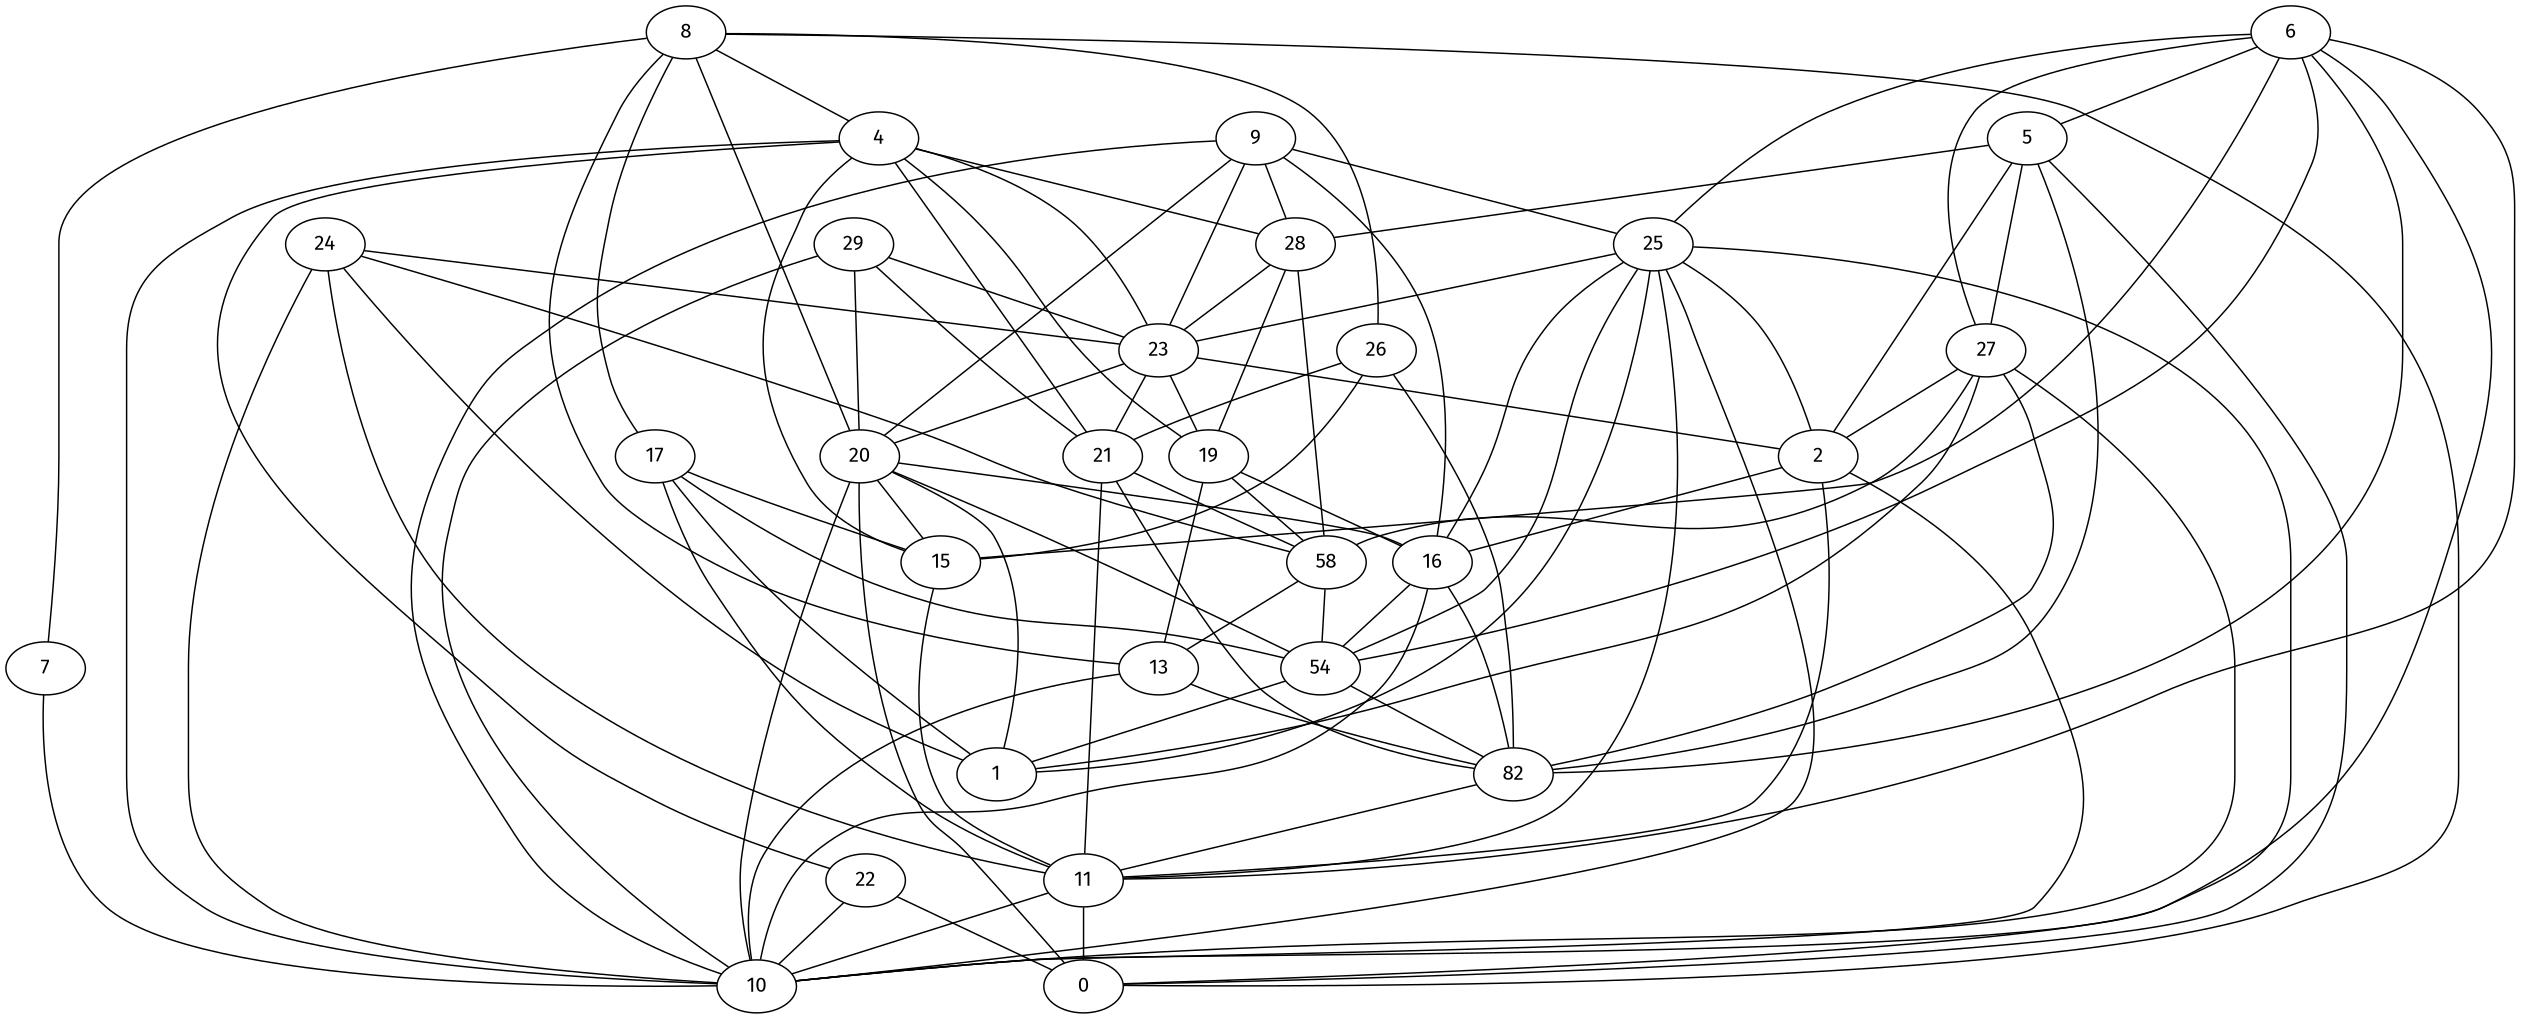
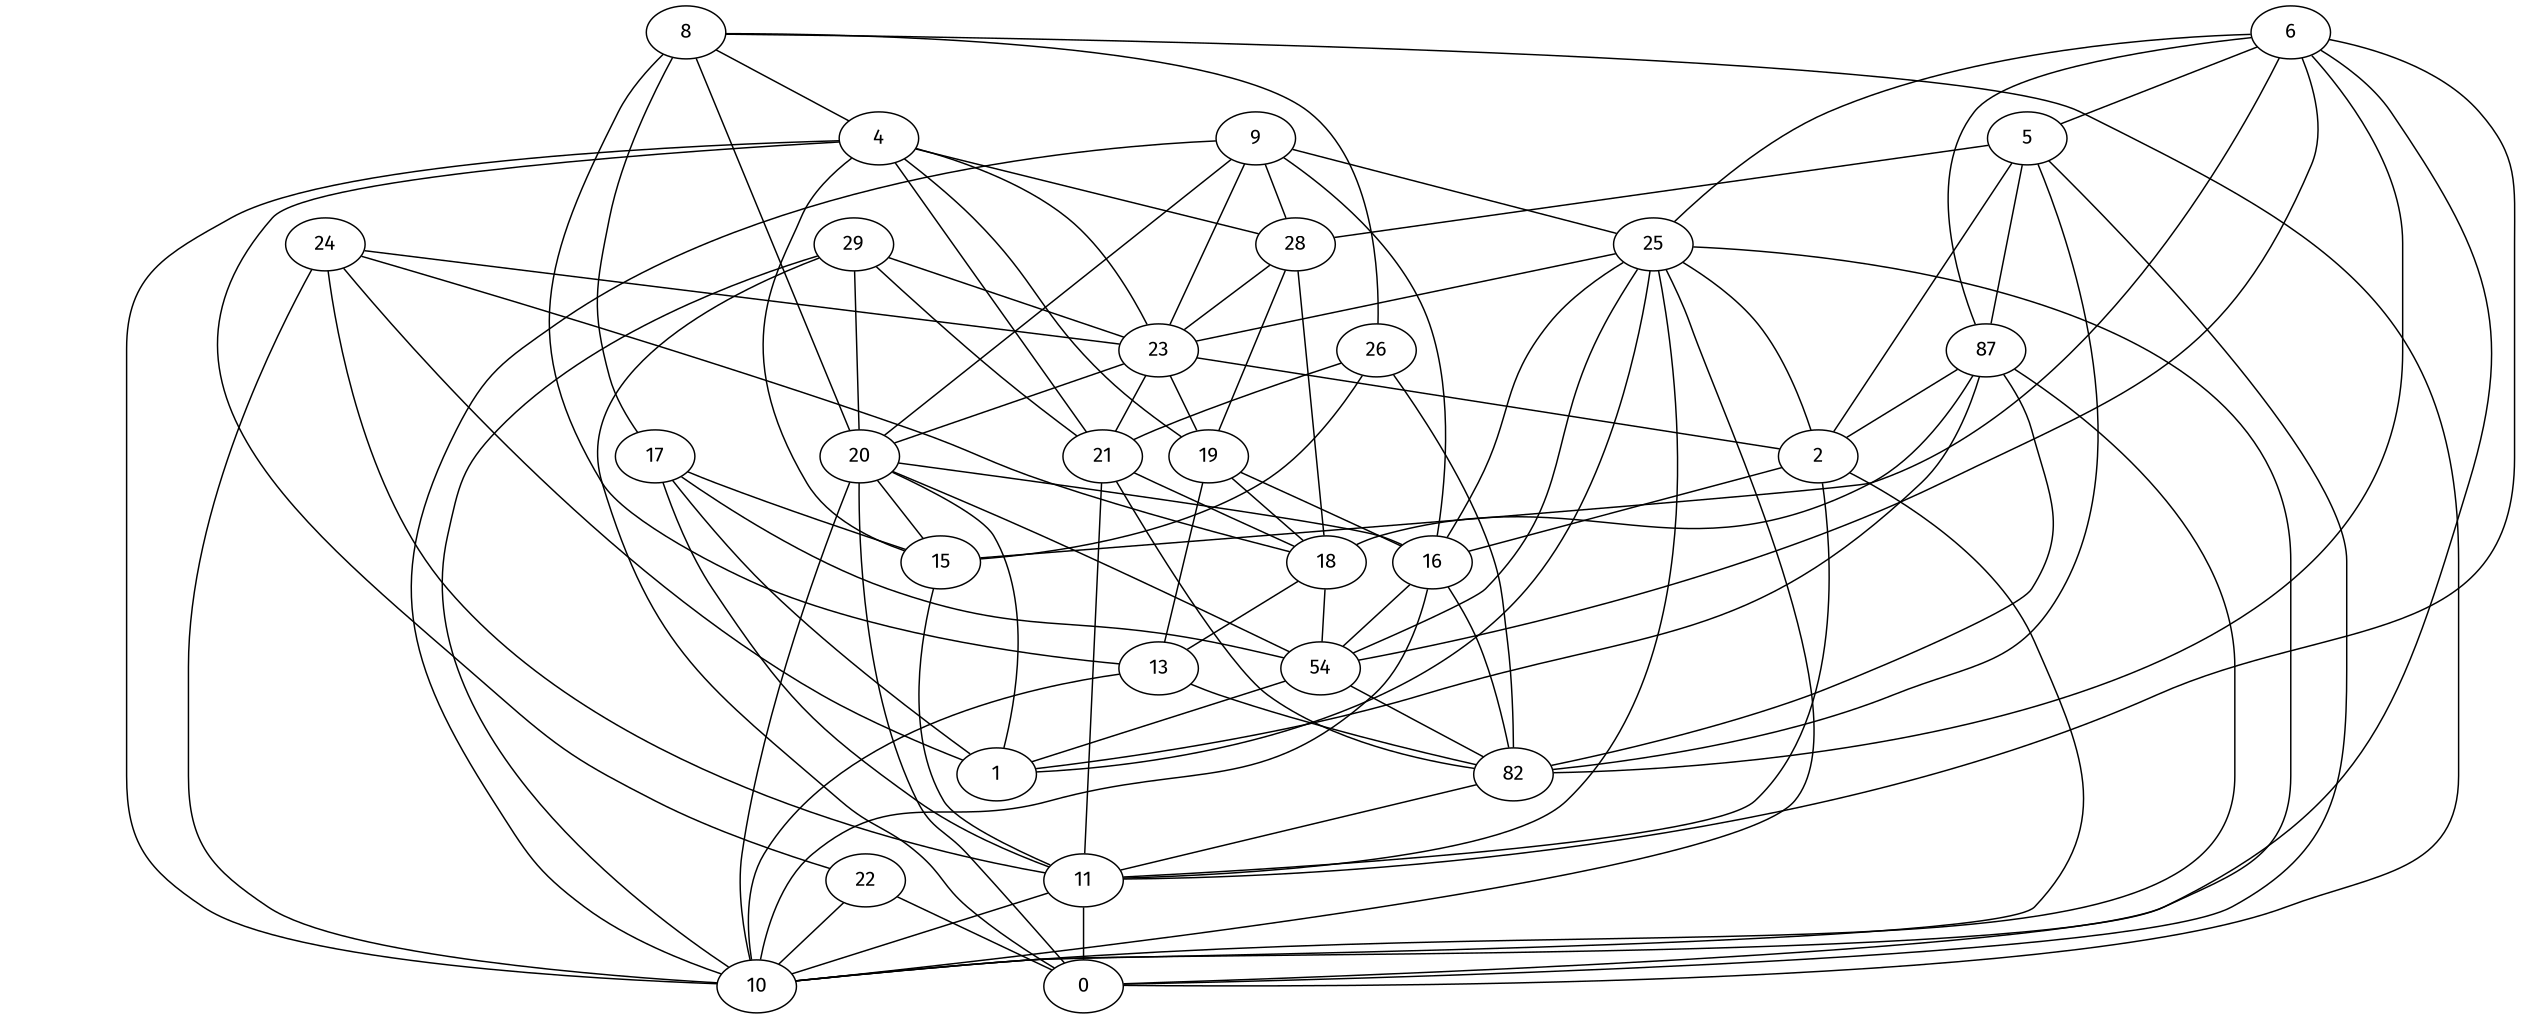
(1986, 350) -> (1986, 350)
(1326, 562) -> (1326, 562)
none -> (672, 636)
(46, 668) -> none
